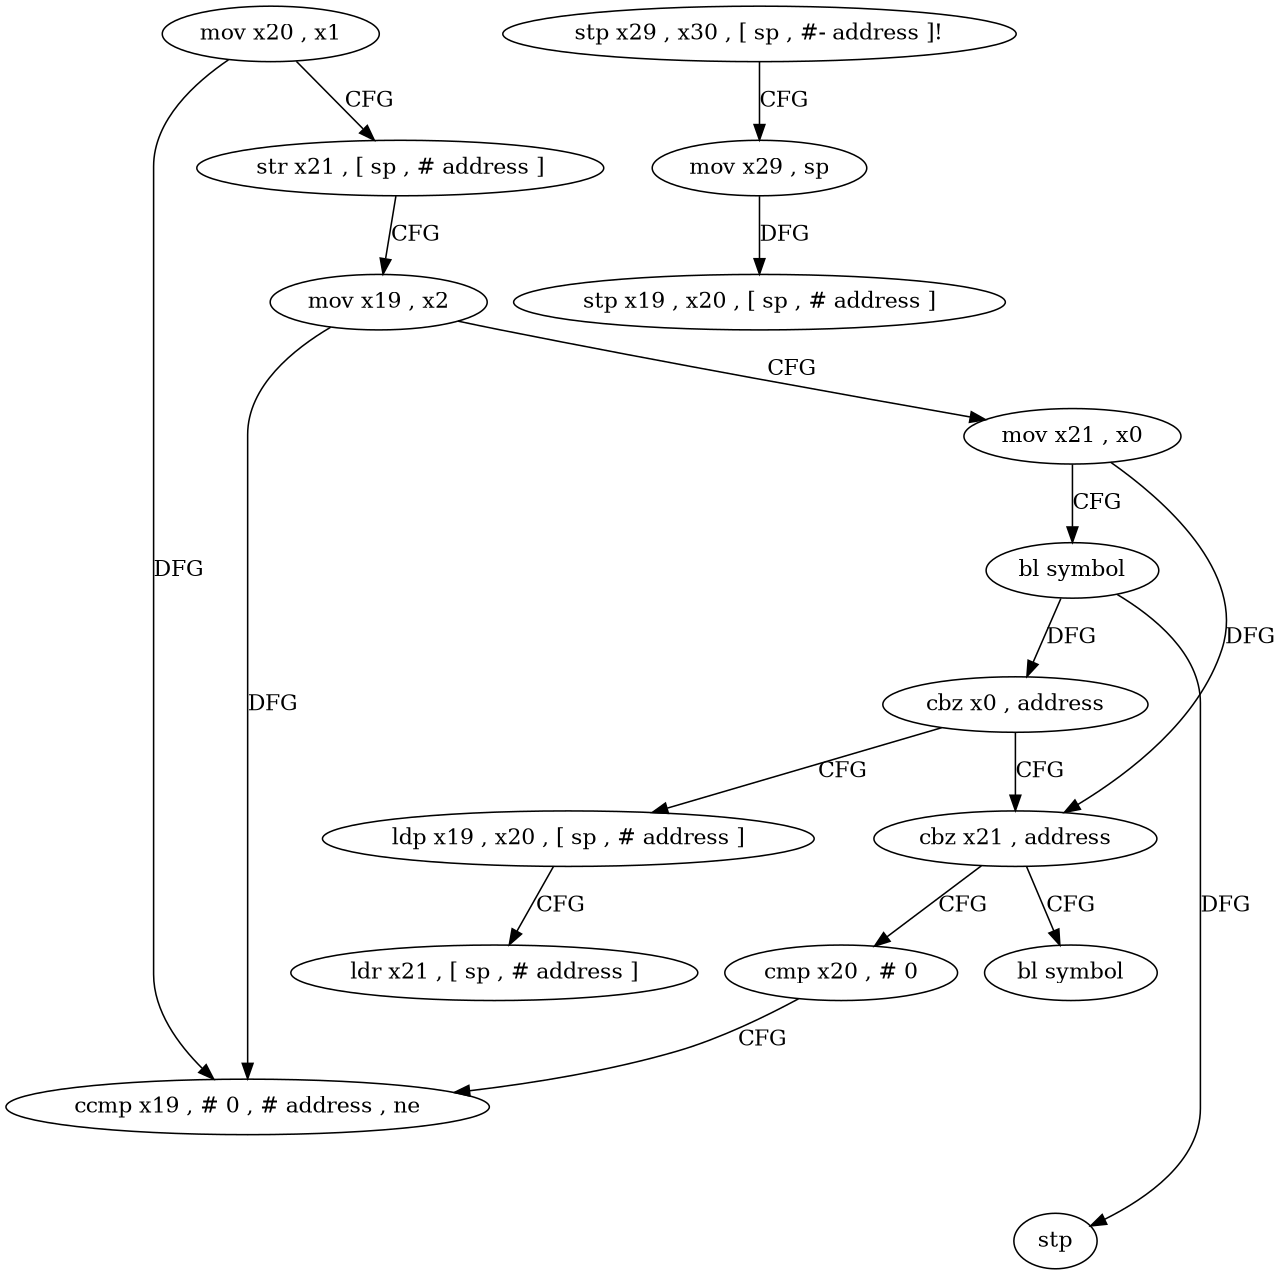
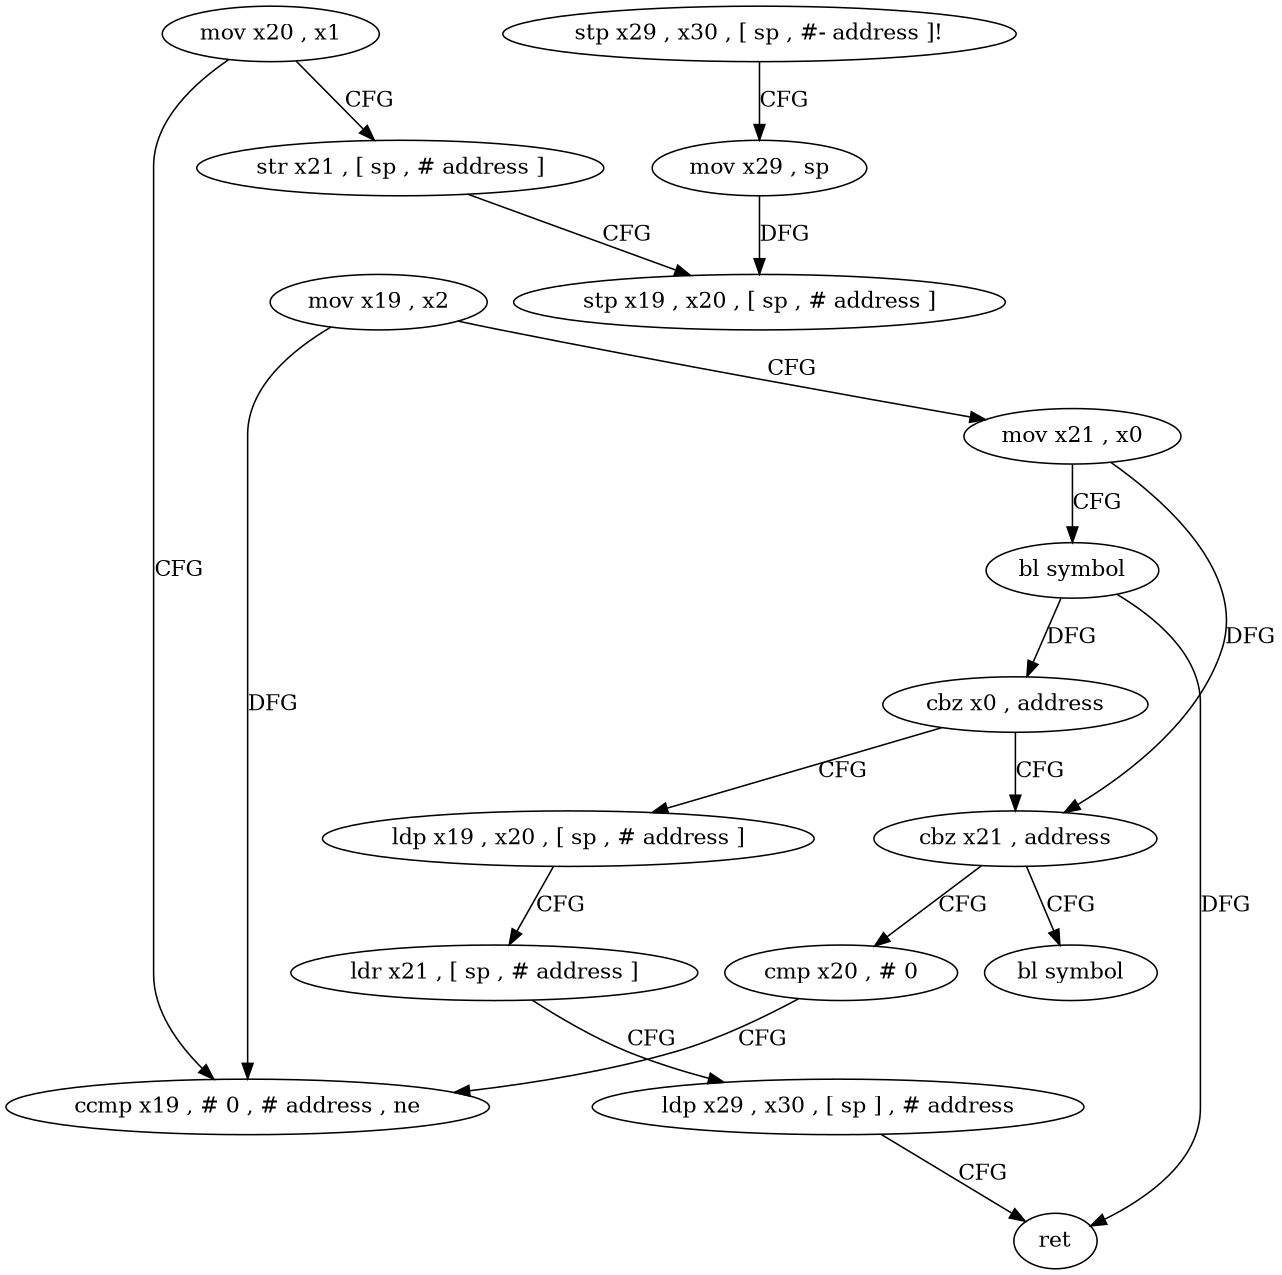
(391, 227) -> (572, 232)
(179, 570) -> (179, 570)
none -> (838, 1107)
(1055, 1241) -> (1055, 1241)
